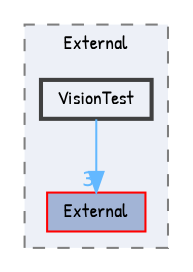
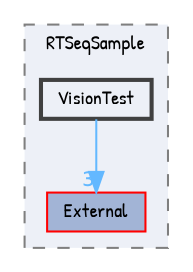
(96, 44) -> (96, 44)
